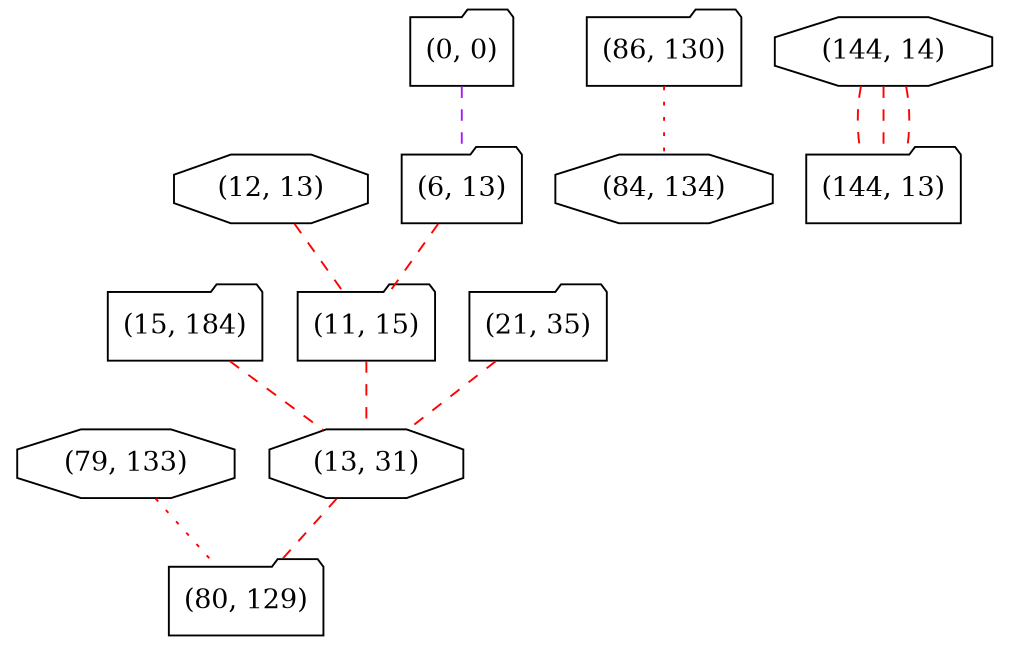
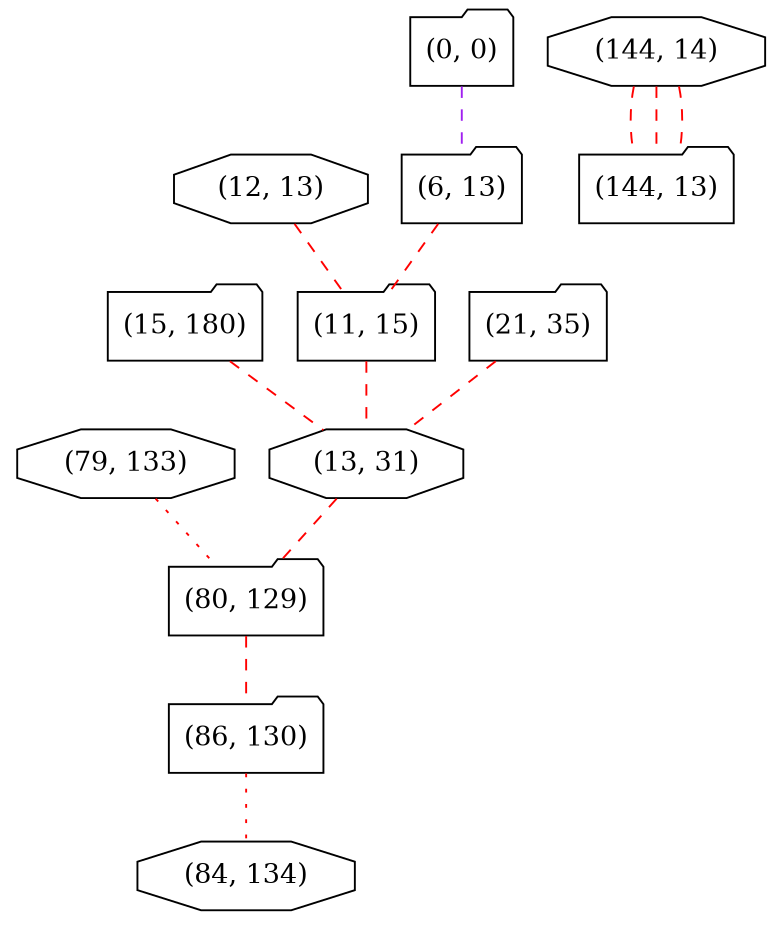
(185, 326) -> (185, 326)
none -> (246, 670)
